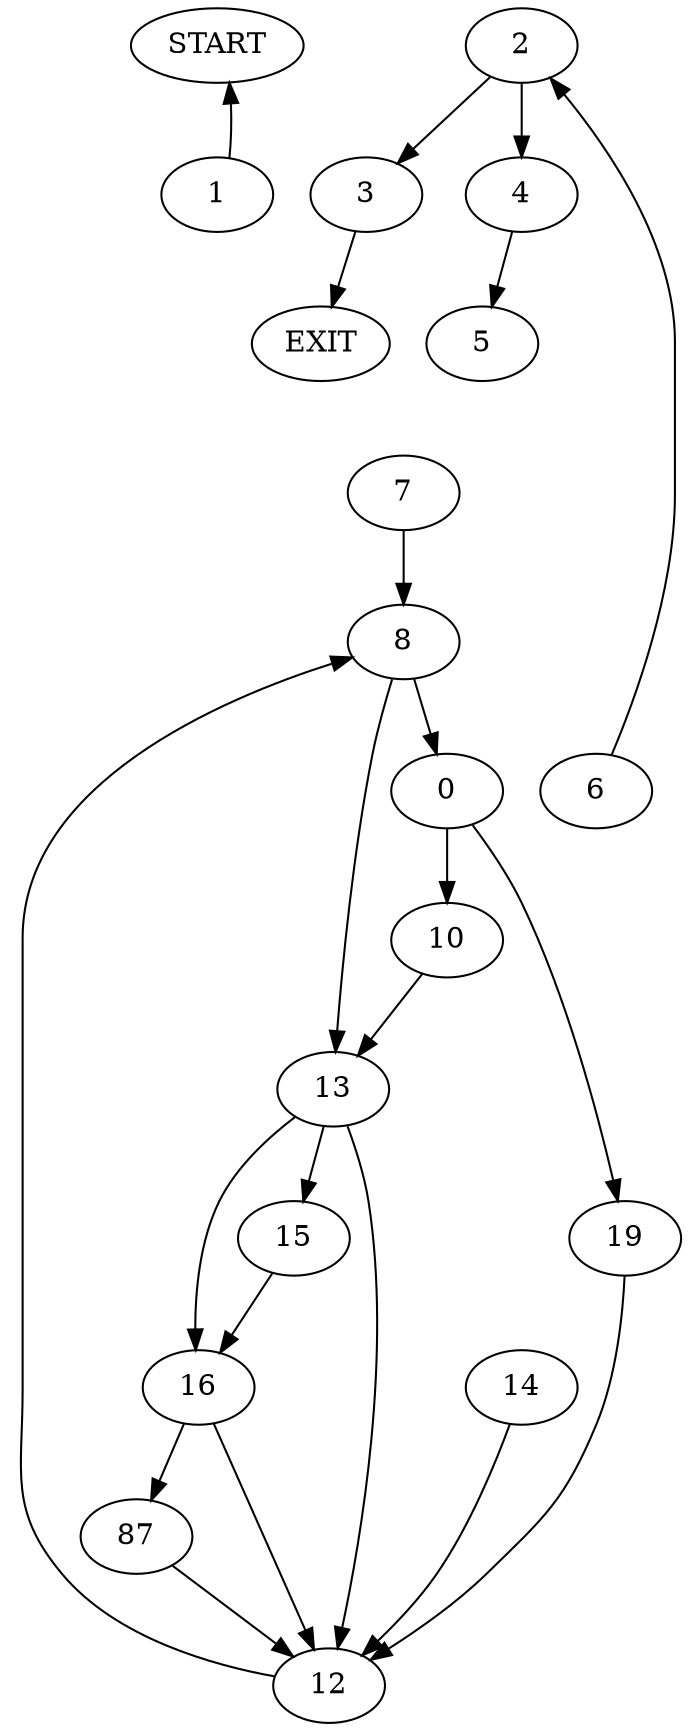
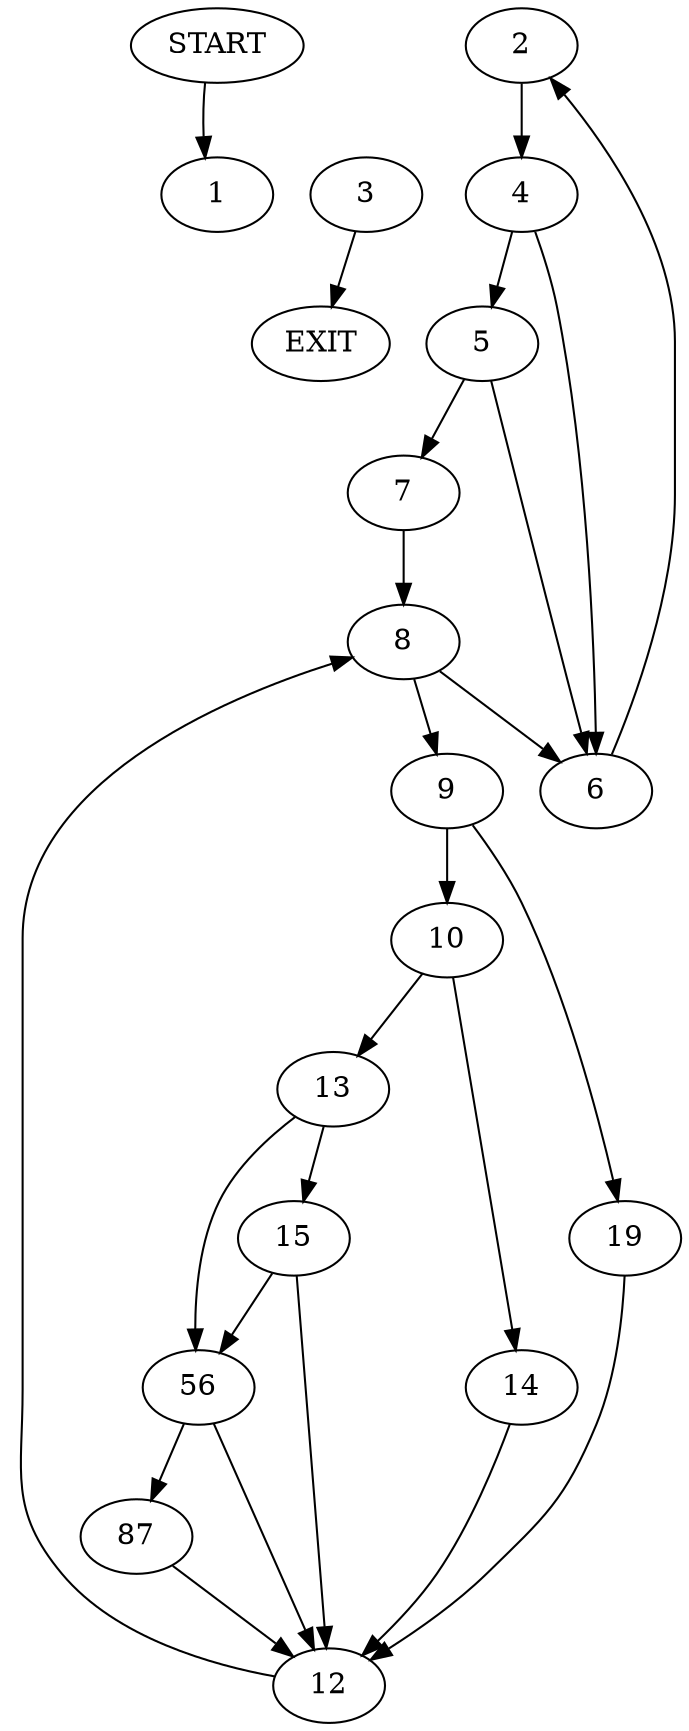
(452, 113) -> none
(231, 131) -> (203, 110)
none -> (448, 409)
none -> (582, 480)
none -> (536, 557)
(447, 791) -> (447, 791)
(356, 854) -> (491, 710)
none -> (483, 1154)
(376, 1377) -> (311, 1451)
(199, 1387) -> (199, 1387)
